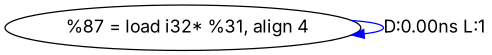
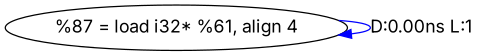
(183, 28) -> (176, 28)
